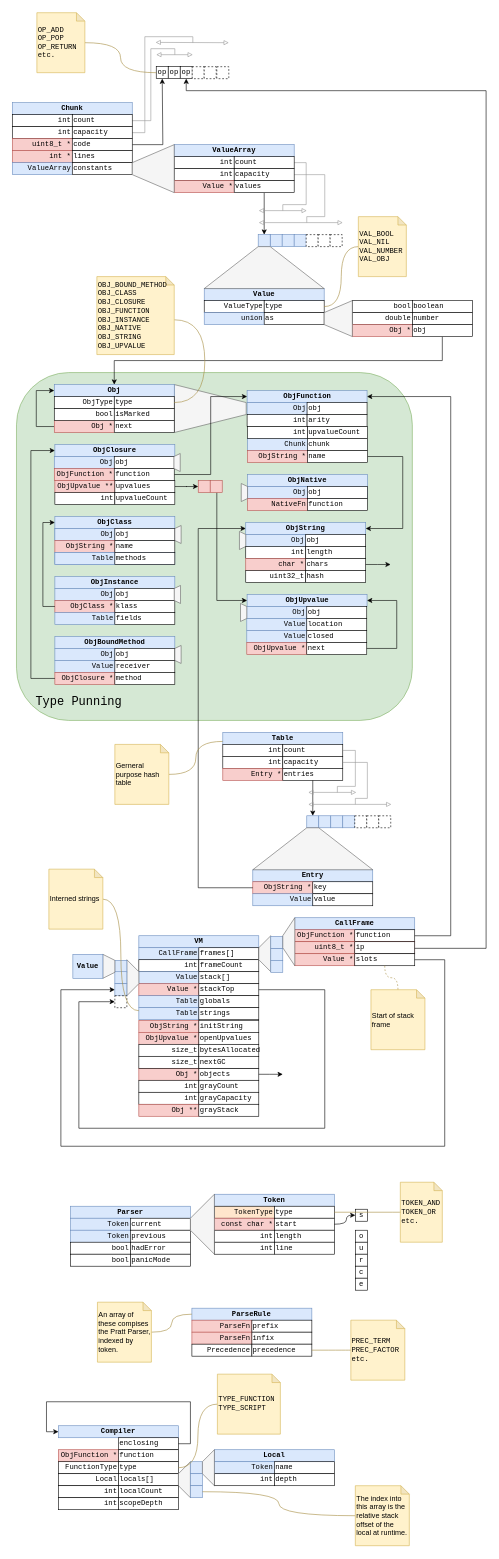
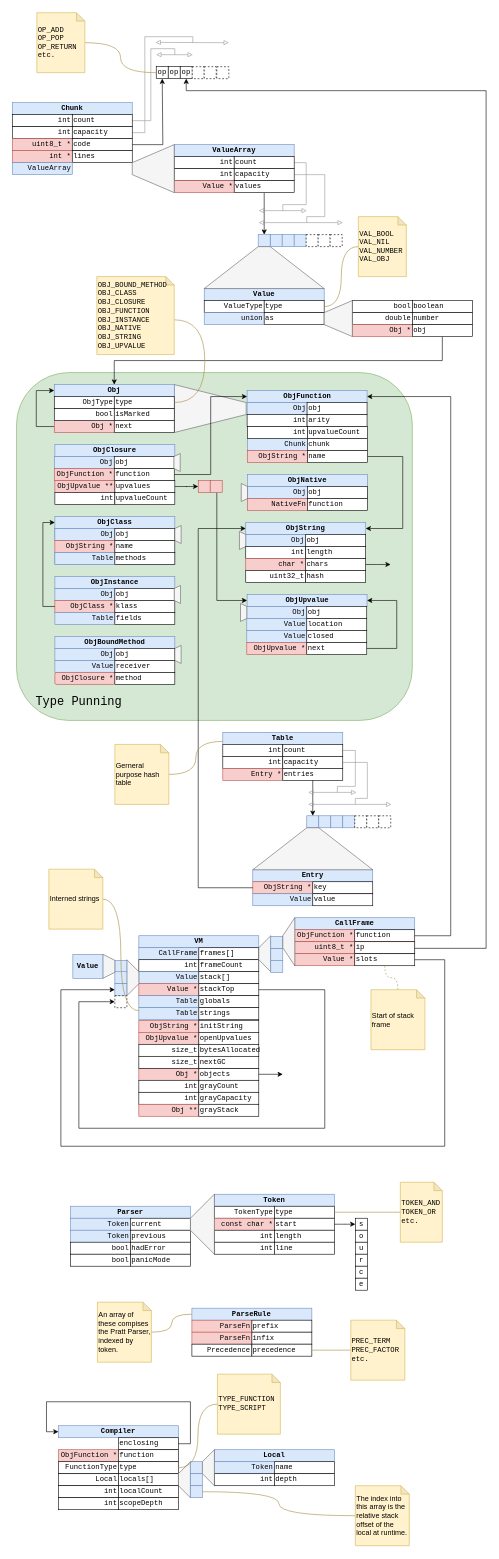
(102, 168) -> none
(42, 678) -> none
(85, 678) -> (85, 678)
(244, 1212) -> (244, 1212)
(361, 1215) -> (361, 1224)
